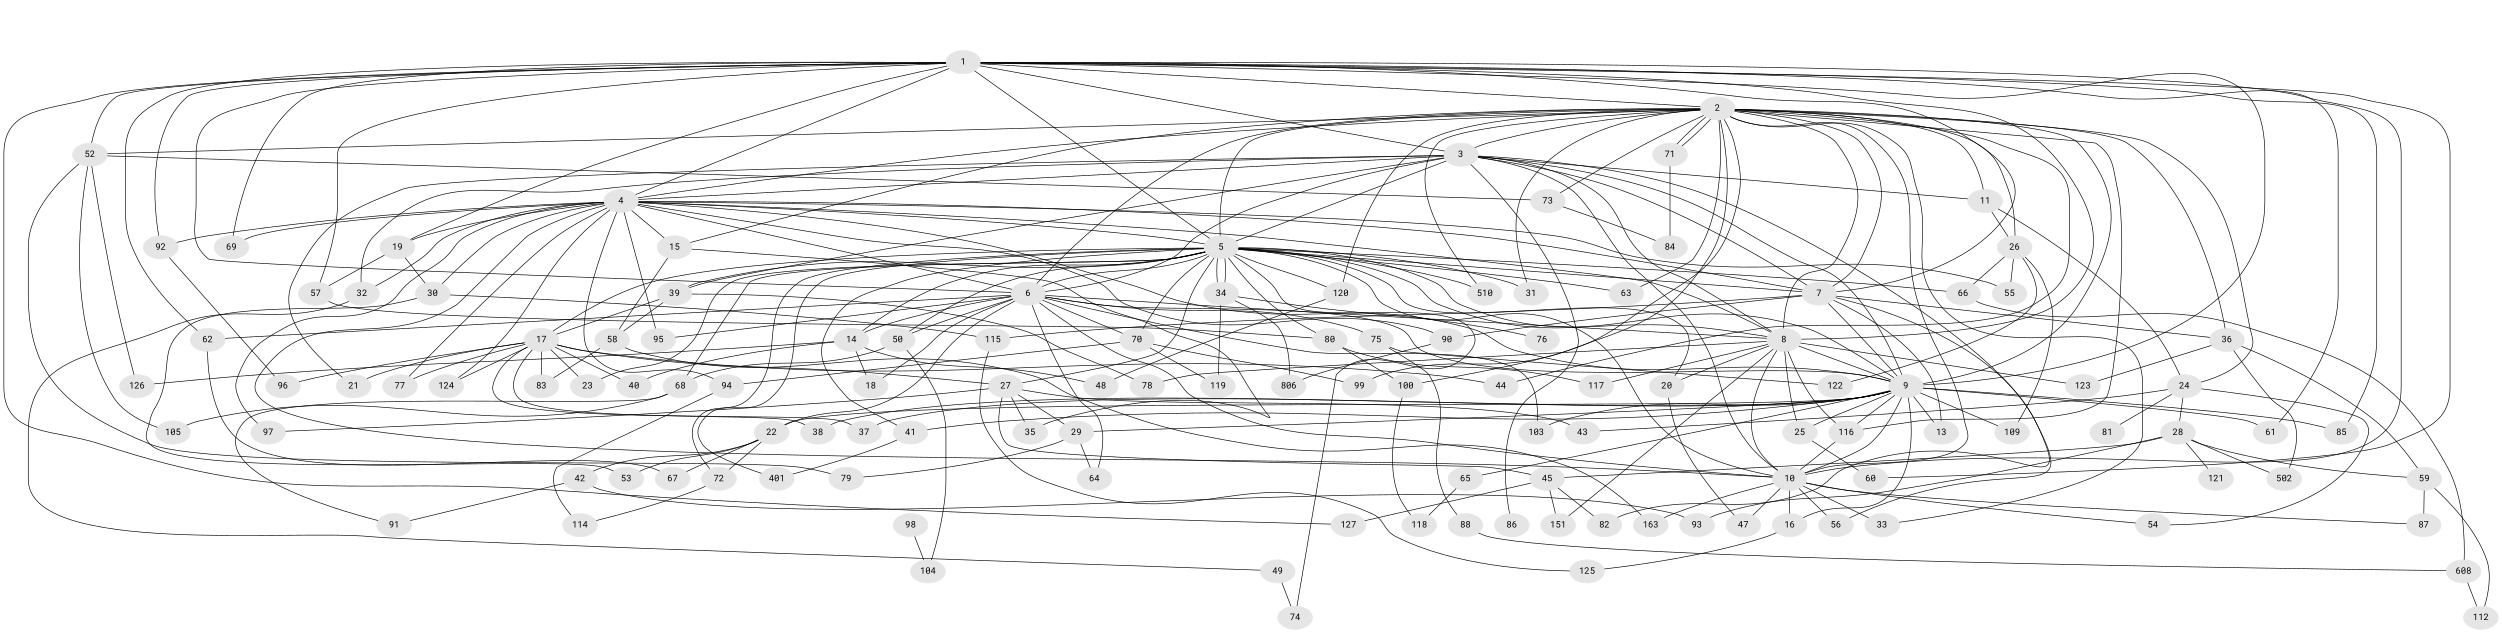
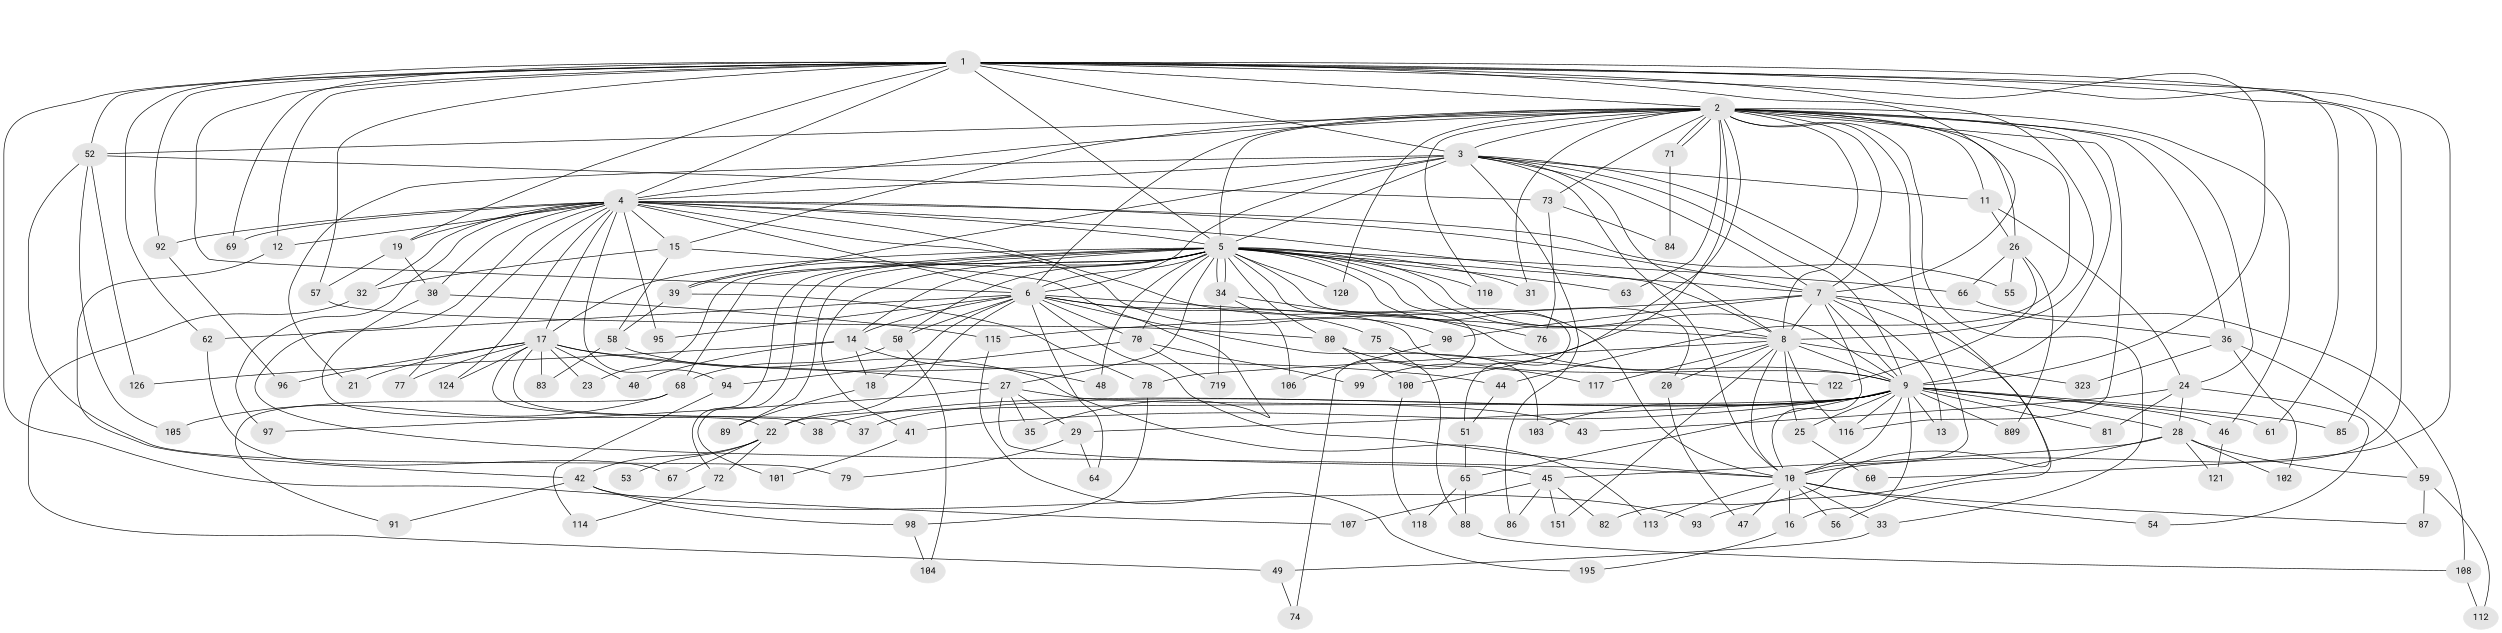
(878, 172) -> (510, 267)
none -> (278, 247)
none -> (1552, 260)
(1485, 294) -> (1485, 294)
(621, 312) -> (576, 268)
none -> (1802, 317)
(1214, 339) -> (1138, 296)
(1218, 386) -> (1218, 386)
(1289, 386) -> (1289, 386)
(2083, 386) -> (2083, 386)
none -> (2049, 407)
none -> (2011, 410)
none -> (725, 433)
none -> (1466, 433)
(2012, 433) -> (2012, 433)
none -> (2224, 433)
(1818, 456) -> (1837, 410)
(200, 458) -> (425, 415)
(777, 479) -> (777, 479)
(2284, 479) -> (2284, 479)
none -> (1466, 502)
none -> (1529, 502)
none -> (1067, 509)
none -> (742, 516)
(1348, 525) -> (1348, 525)
(1651, 525) -> (1651, 525)
none -> (1583, 558)
(1587, 571) -> (1587, 571)
(2464, 571) -> (2464, 571)
